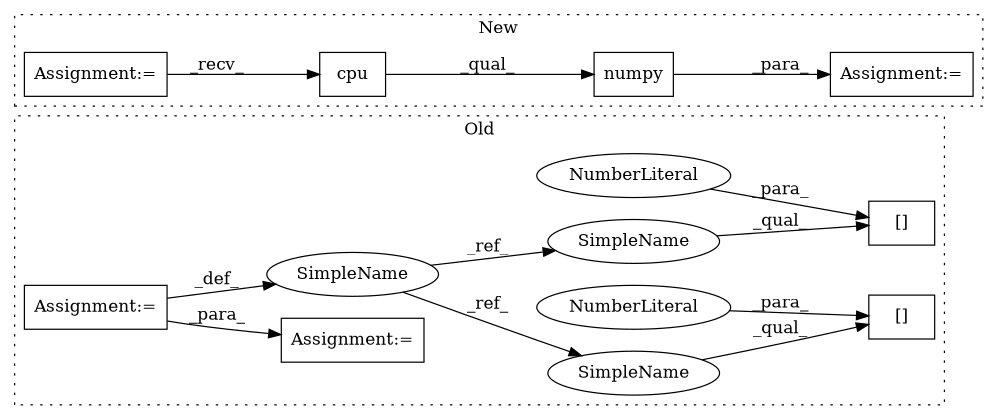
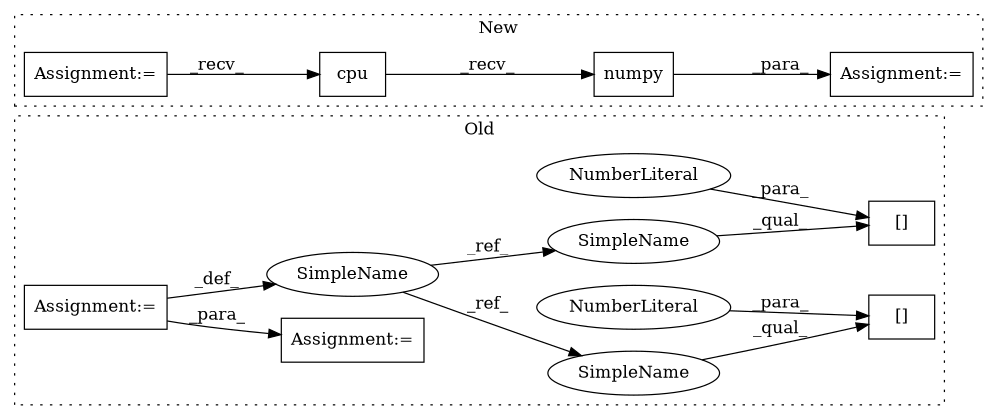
(488, 65) -> (488, 65)
